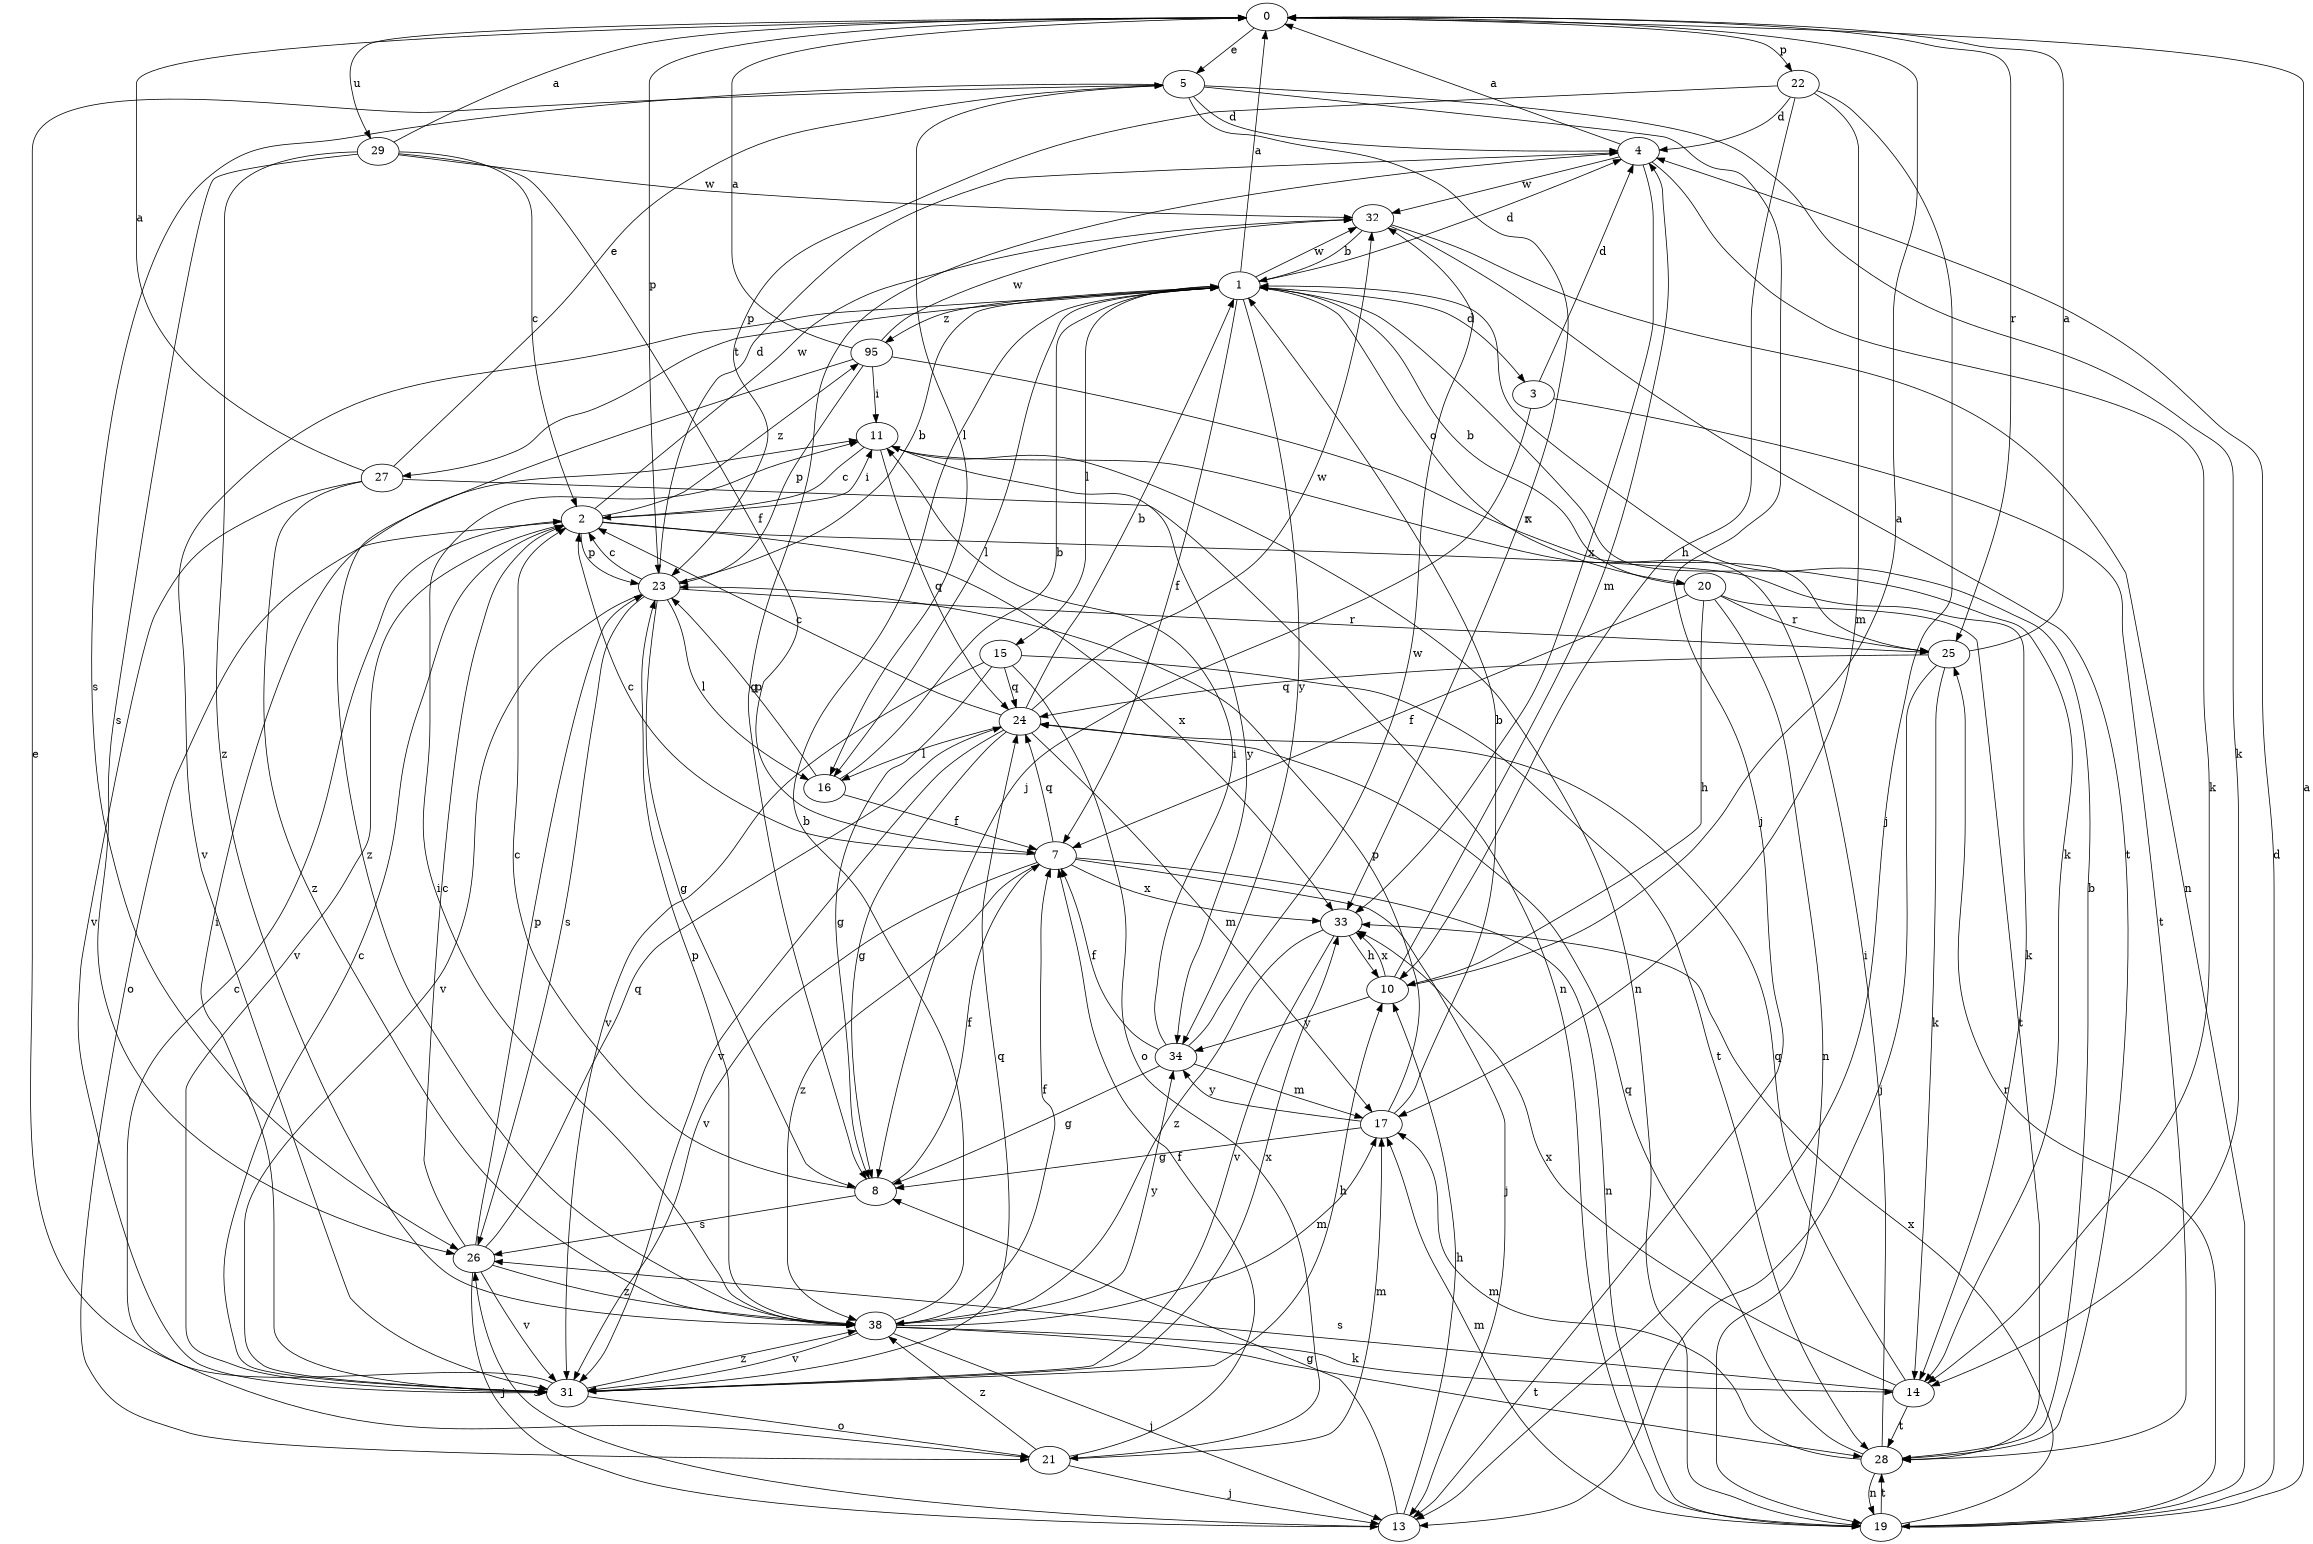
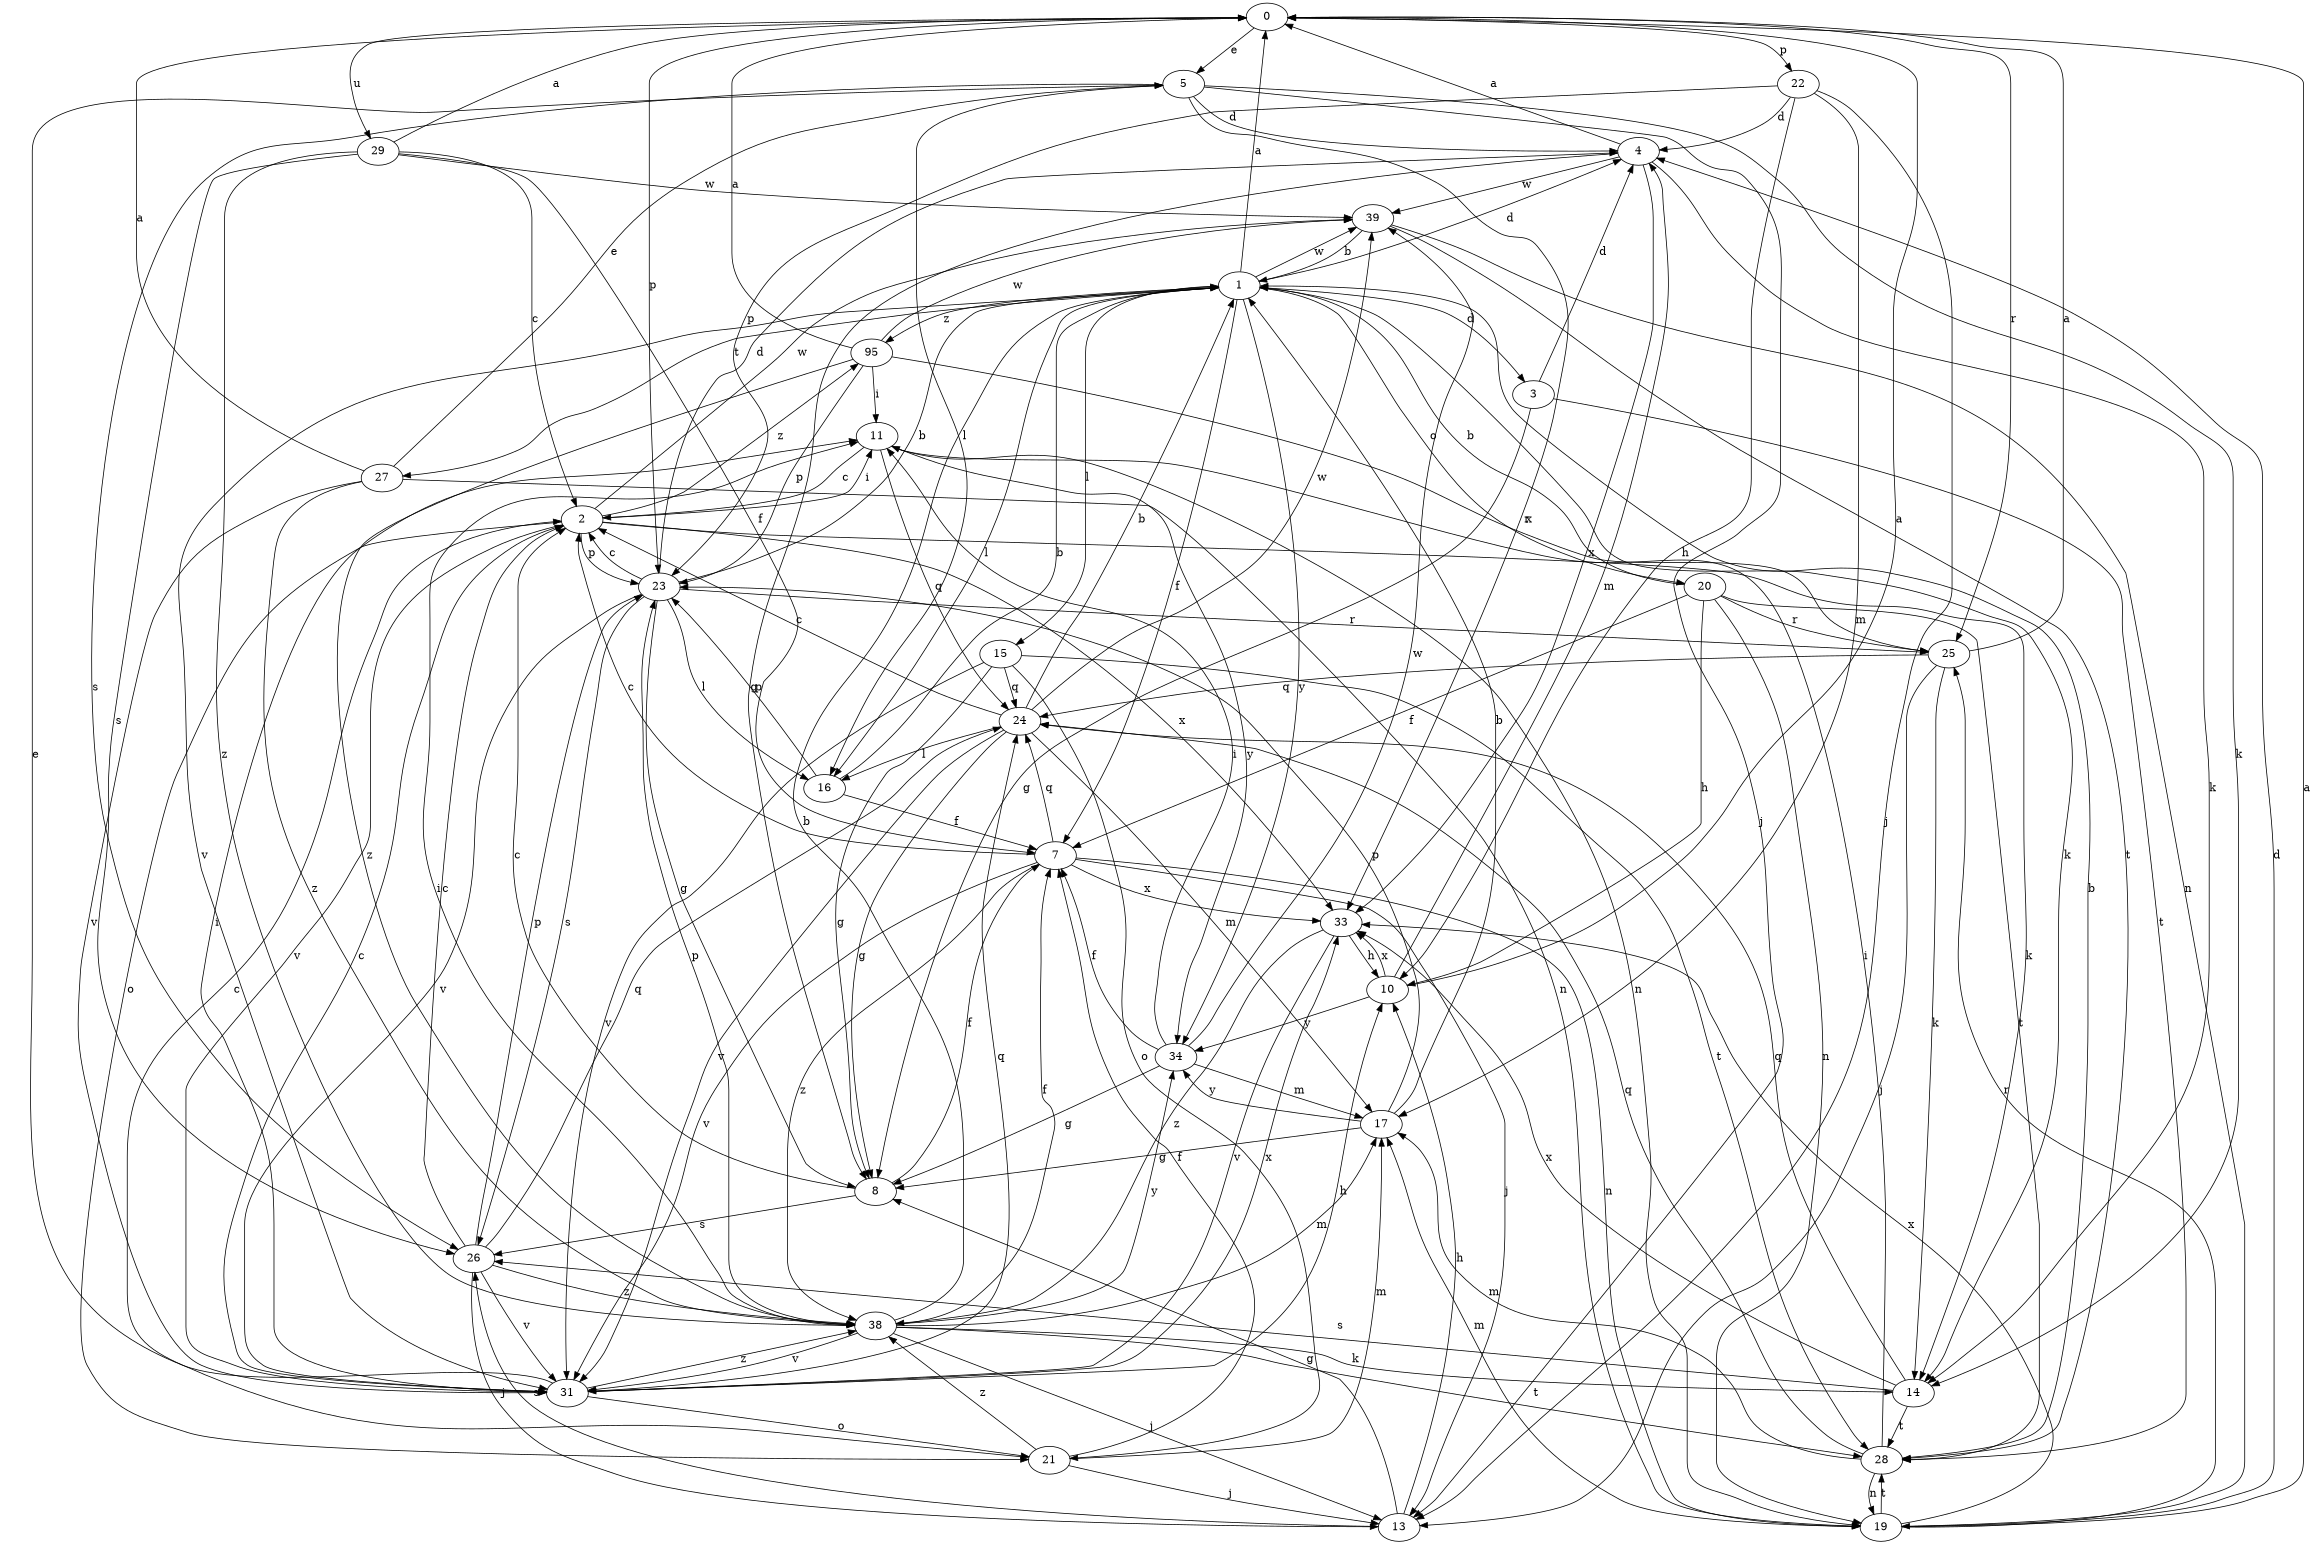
(1373, 219) -> (1373, 219)
(1027, 788) -> (1027, 788)
